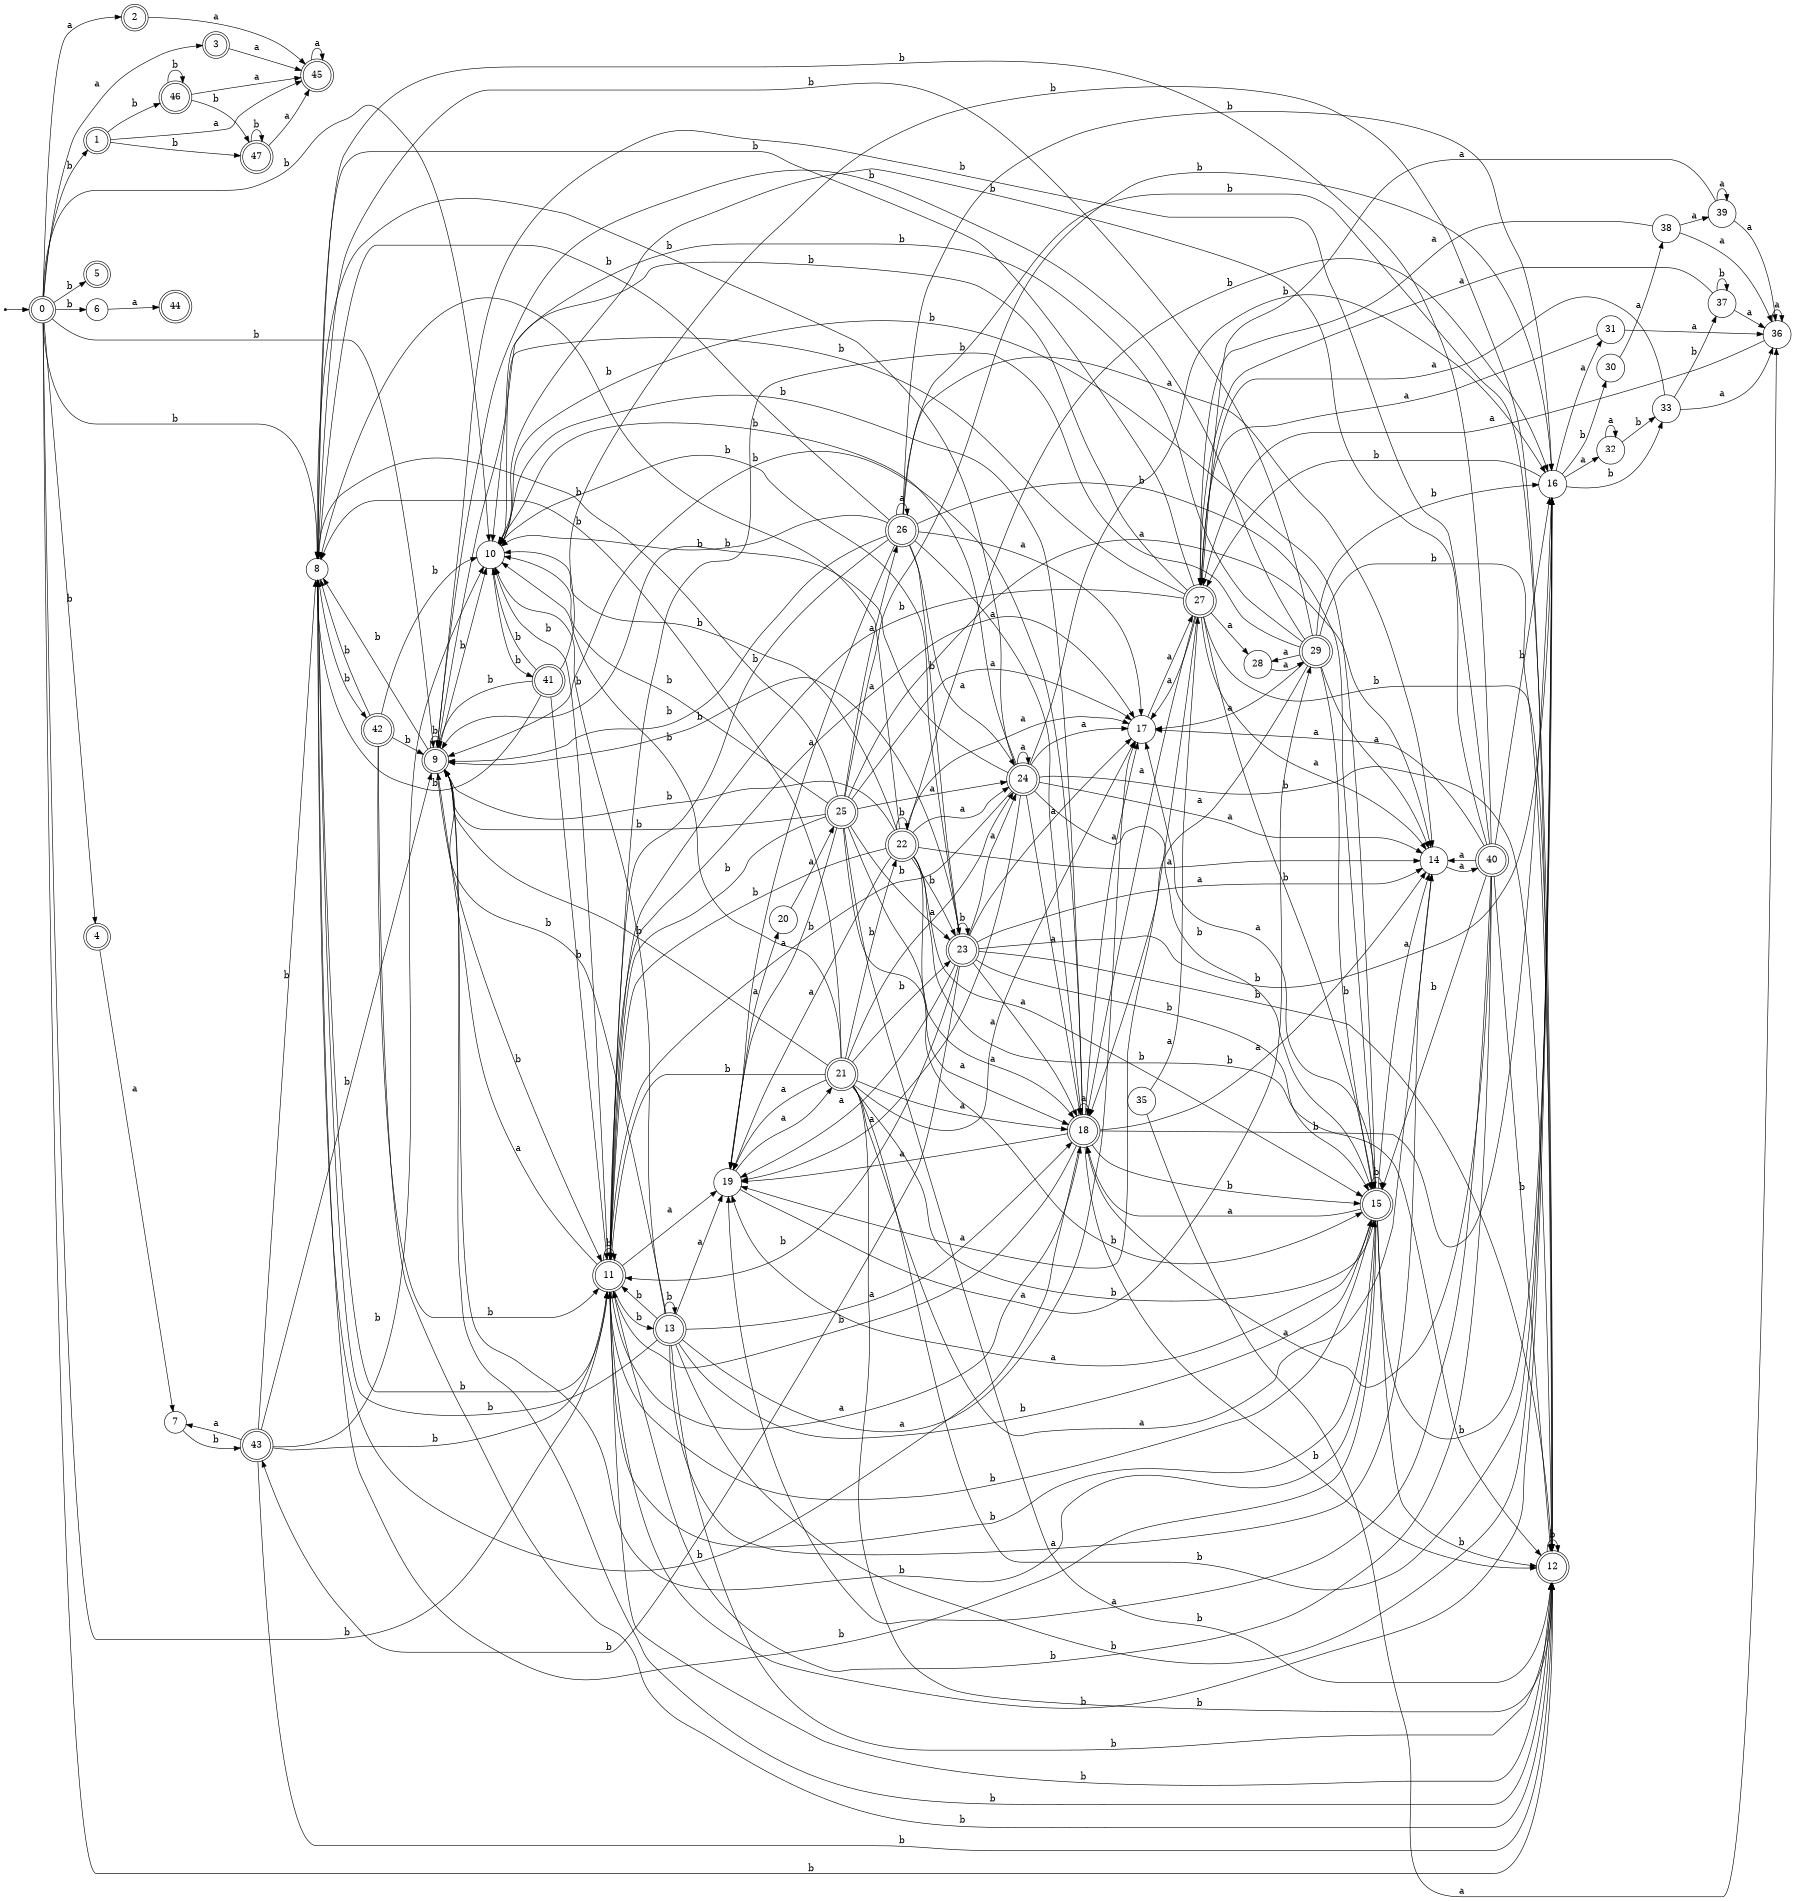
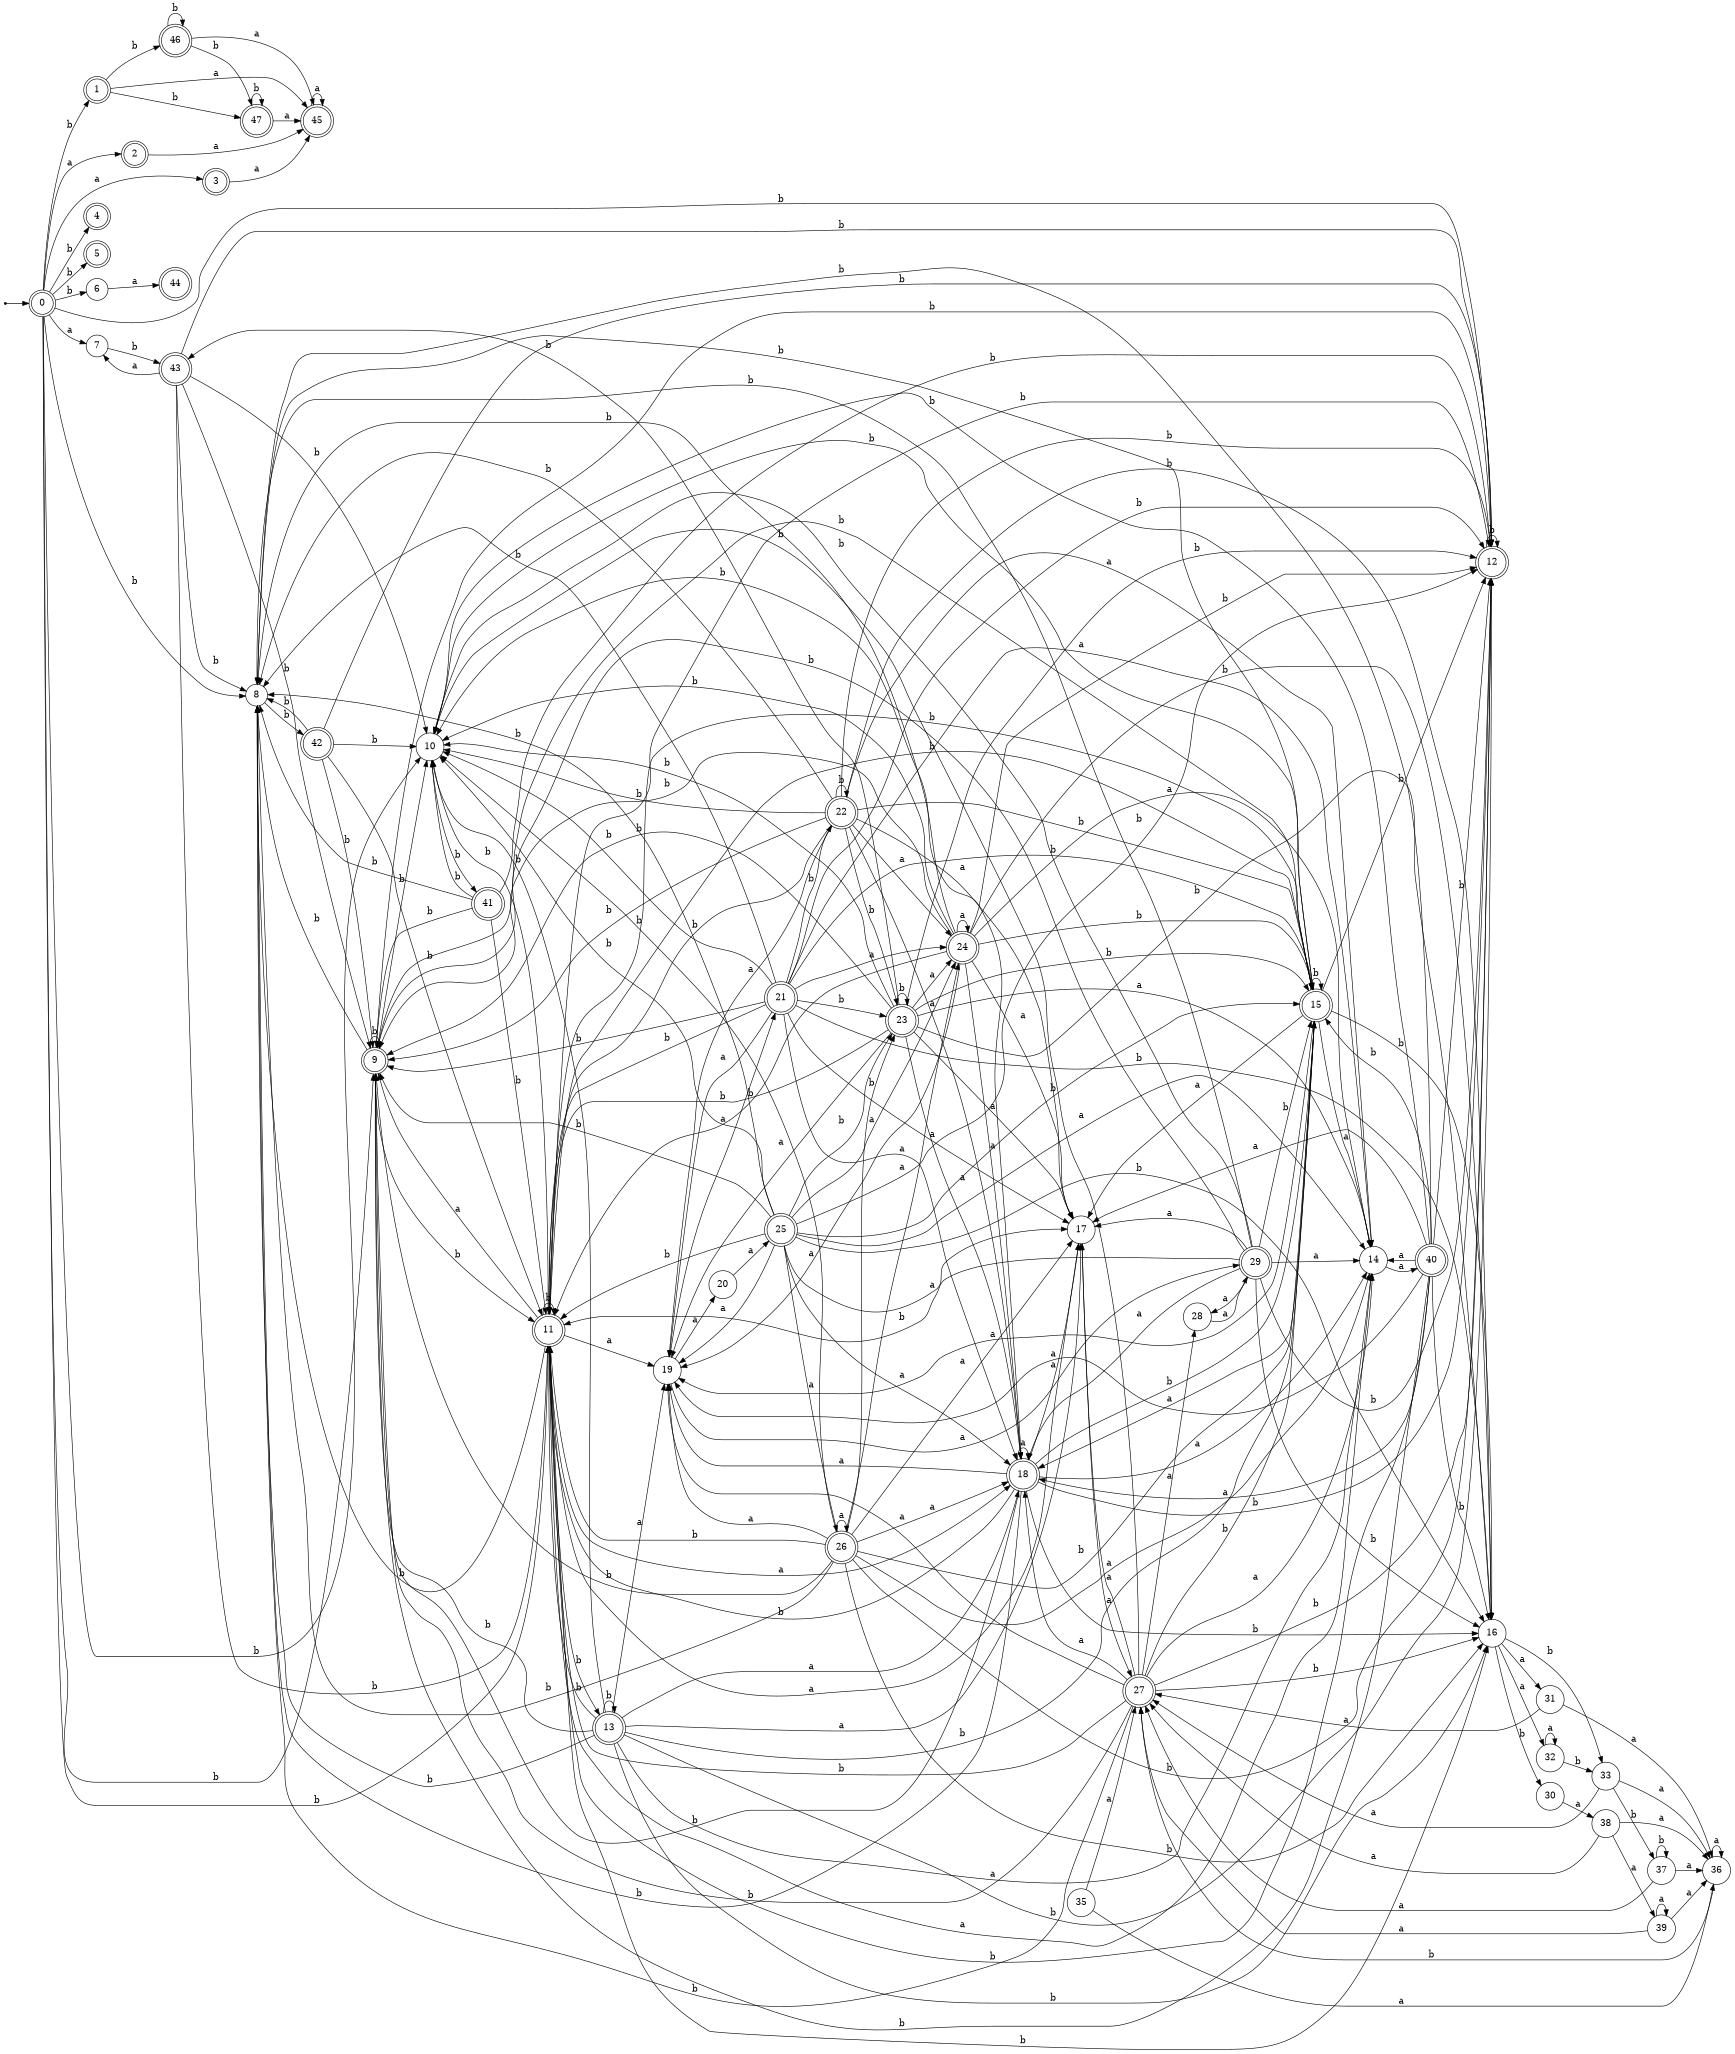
(1492, 419) -> (1432, 1955)
(1359, 461) -> (1316, 1676)
(136, 1178) -> (62, 331)
none -> (992, 1936)
